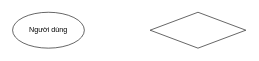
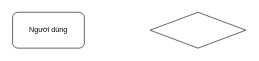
(48, 30) -> (48, 30)
